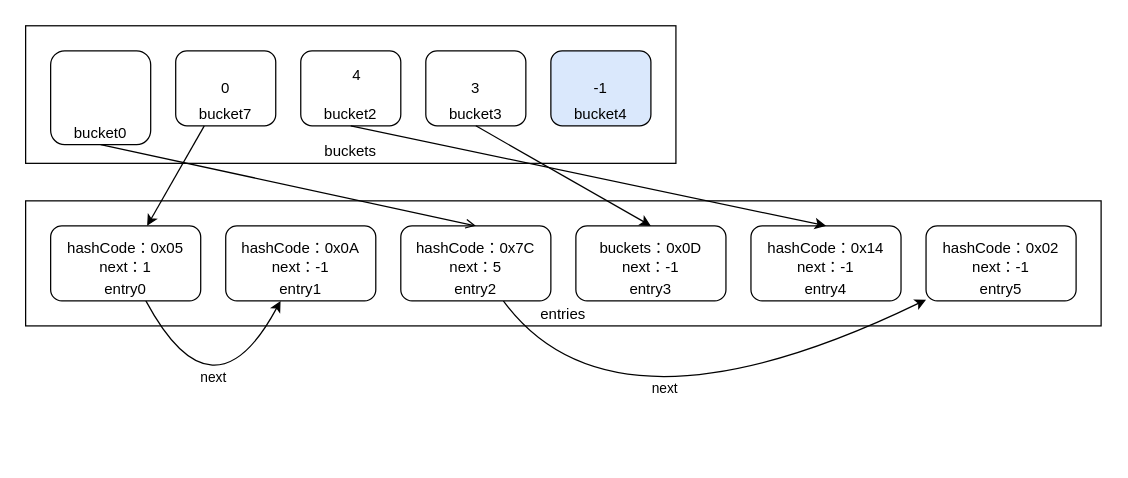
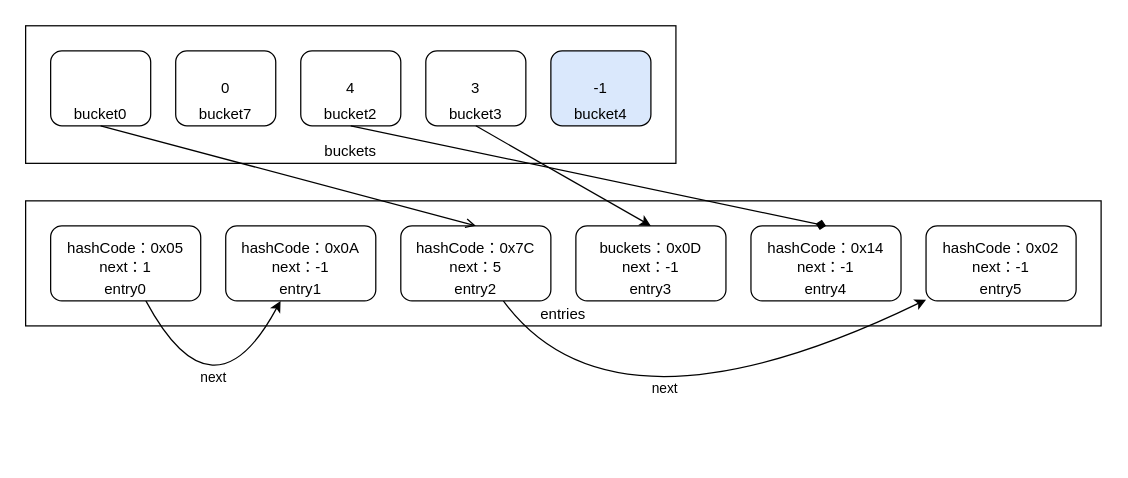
(357, 76) -> (351, 88)
(101, 98) -> (101, 88)
(177, 173) -> none
(816, 224) -> (815, 223)
